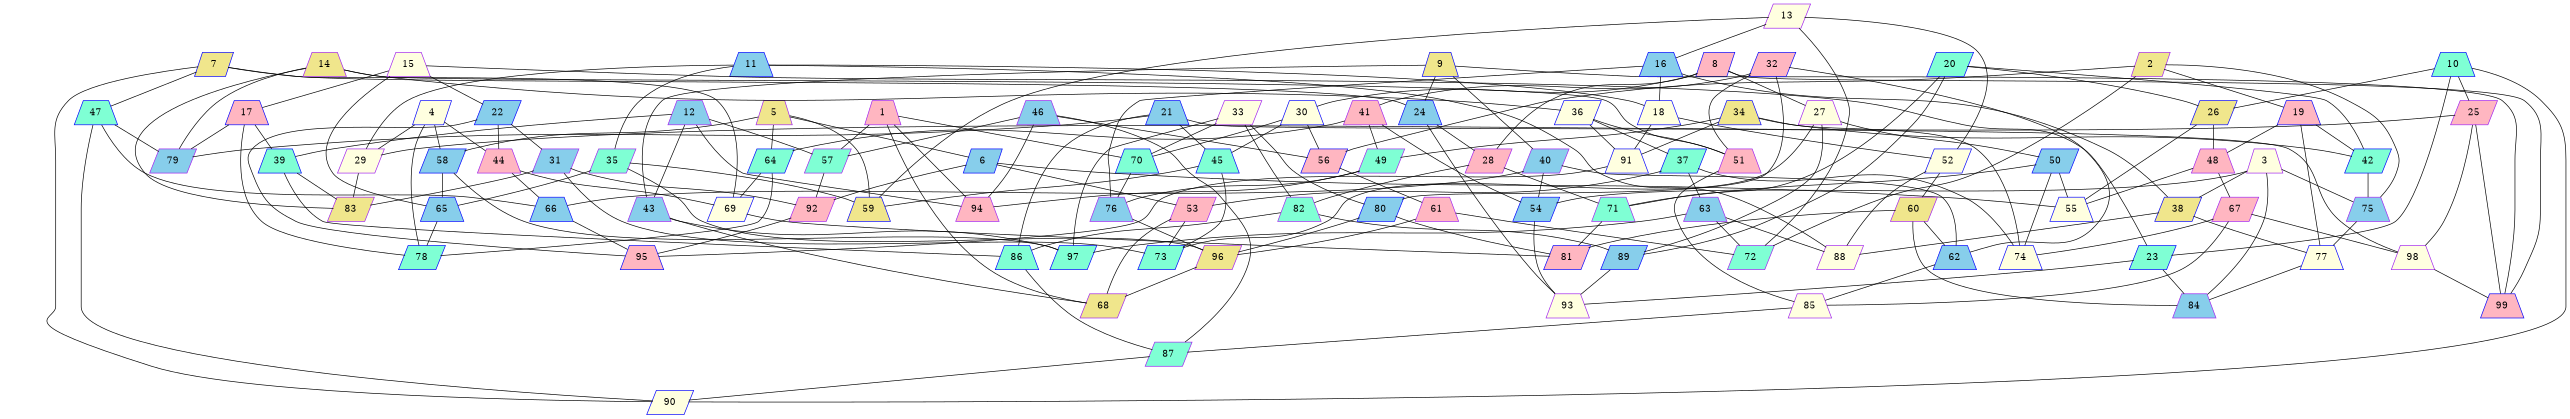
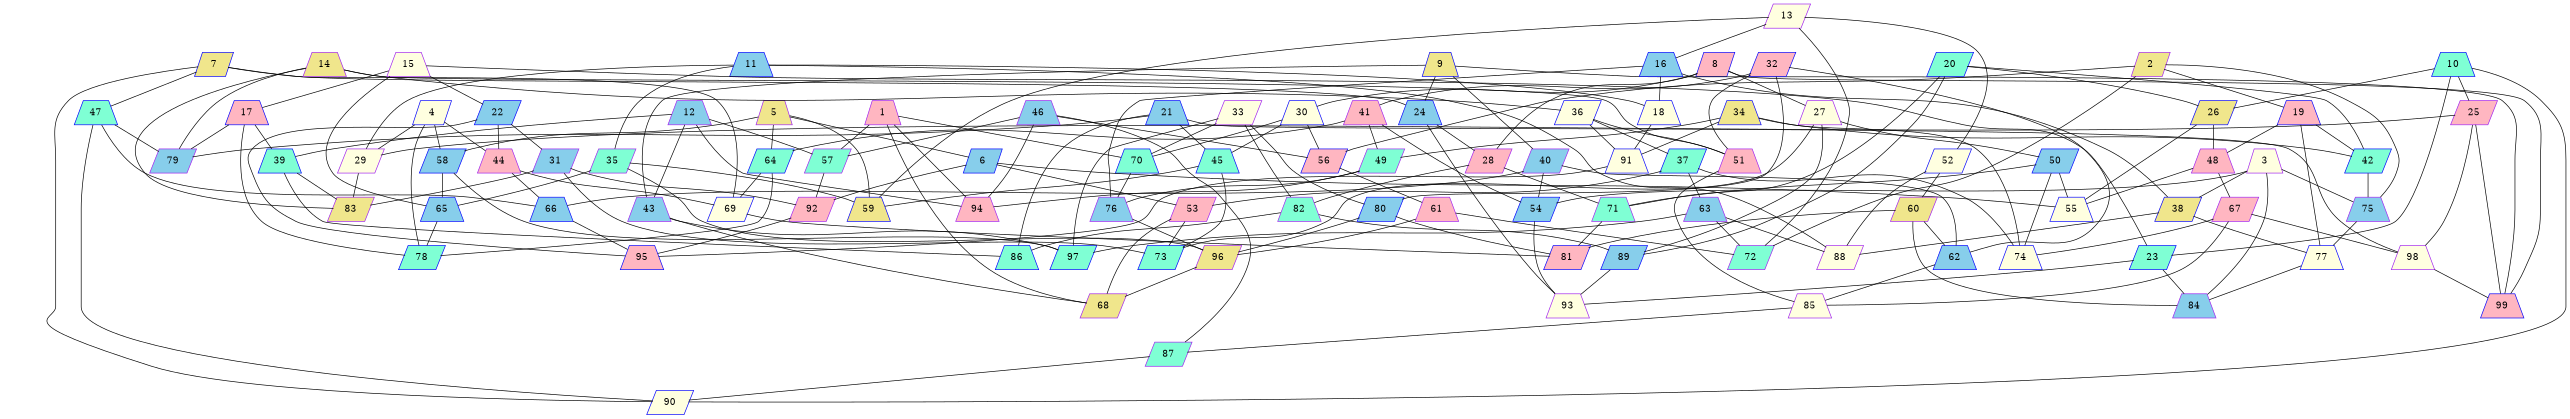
(1798, 139) -> none
(1081, 322) -> none
